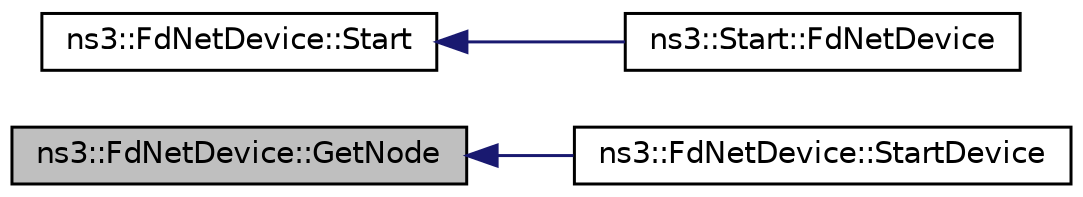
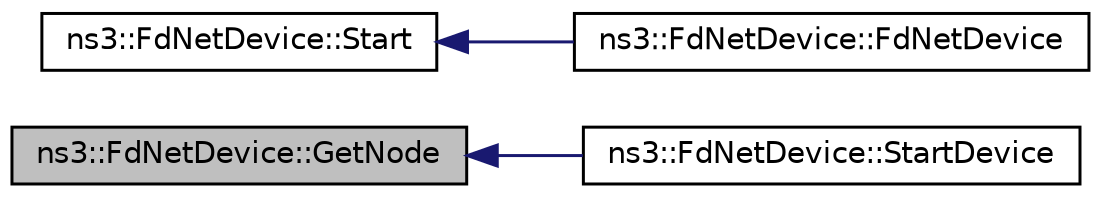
(823, 42) -> (832, 42)
